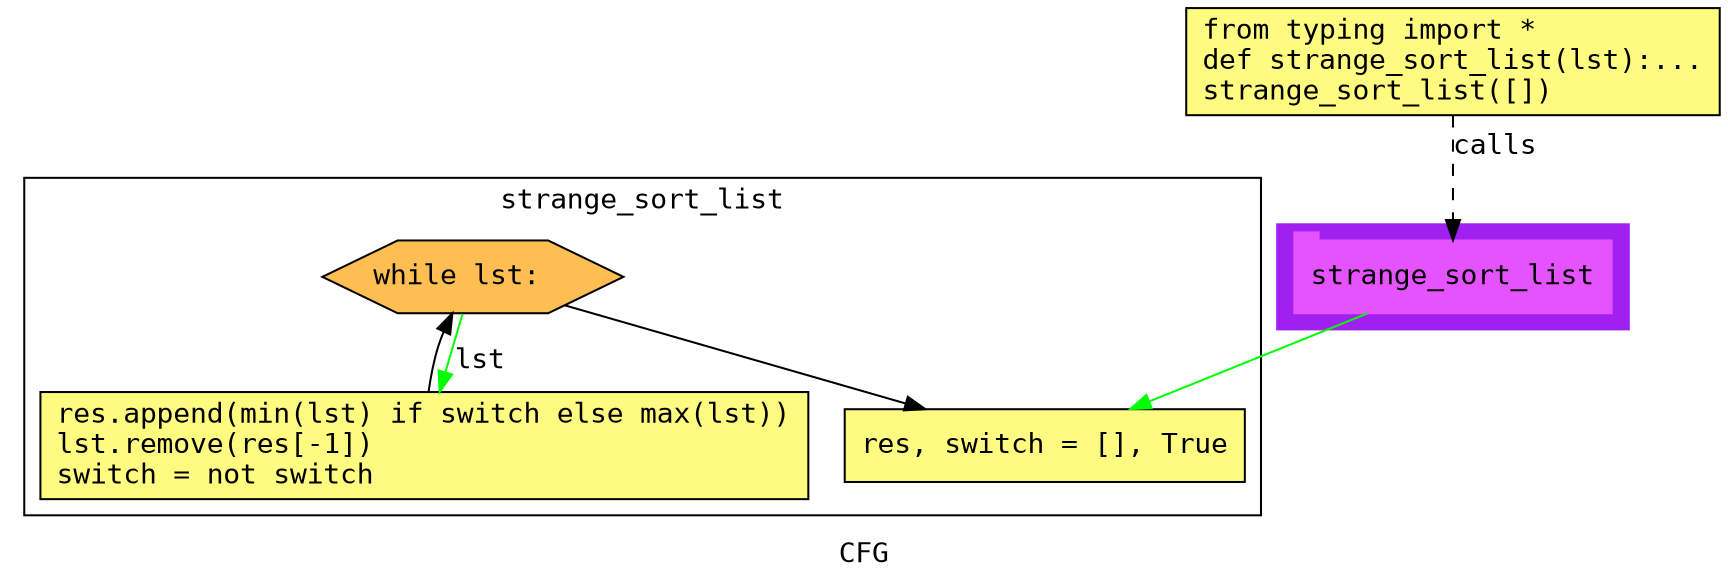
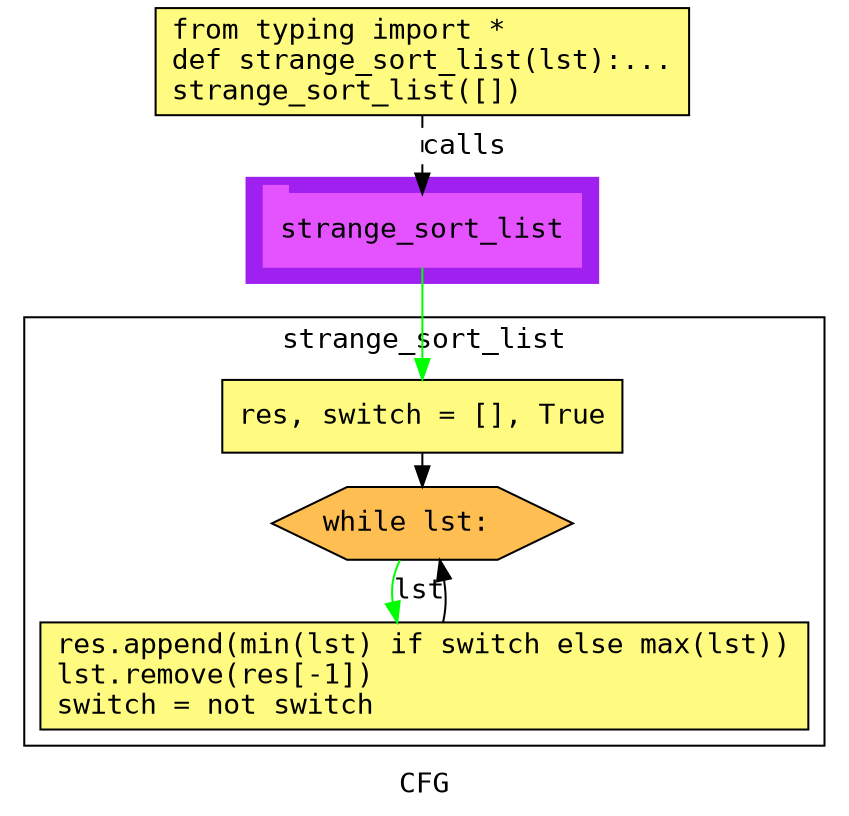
(735, 354) -> (422, 460)
